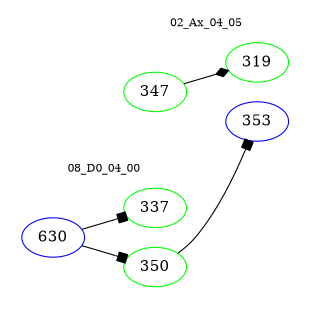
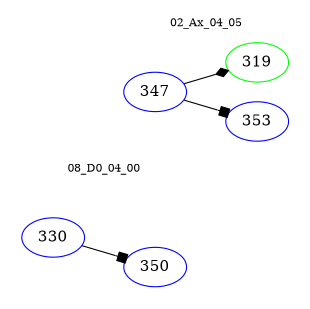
(155, 92) -> (155, 92)
(217, 206) -> (201, 105)
(155, 208) -> none
(53, 237) -> (53, 237)
(155, 267) -> (155, 267)
